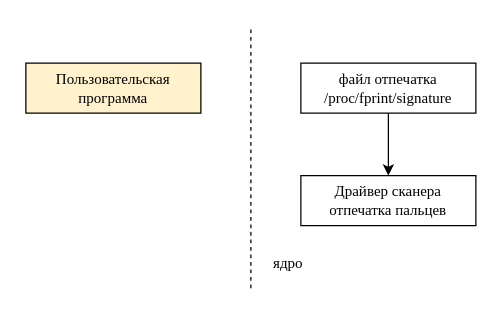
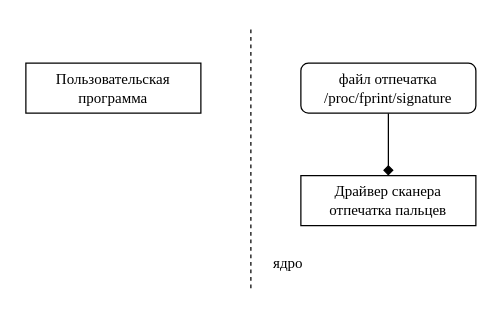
(113, 88) -> (113, 88)
(388, 88) -> (388, 88)
(388, 166) -> (388, 165)
